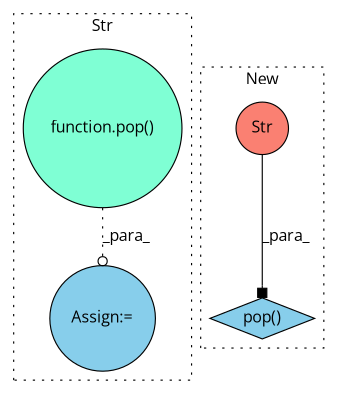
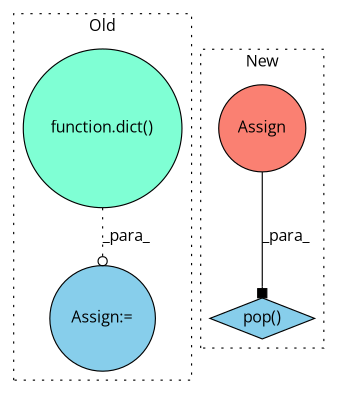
(103, 27) -> (103, 27)
(103, 128) -> (103, 128)
(262, 128) -> (262, 128)
